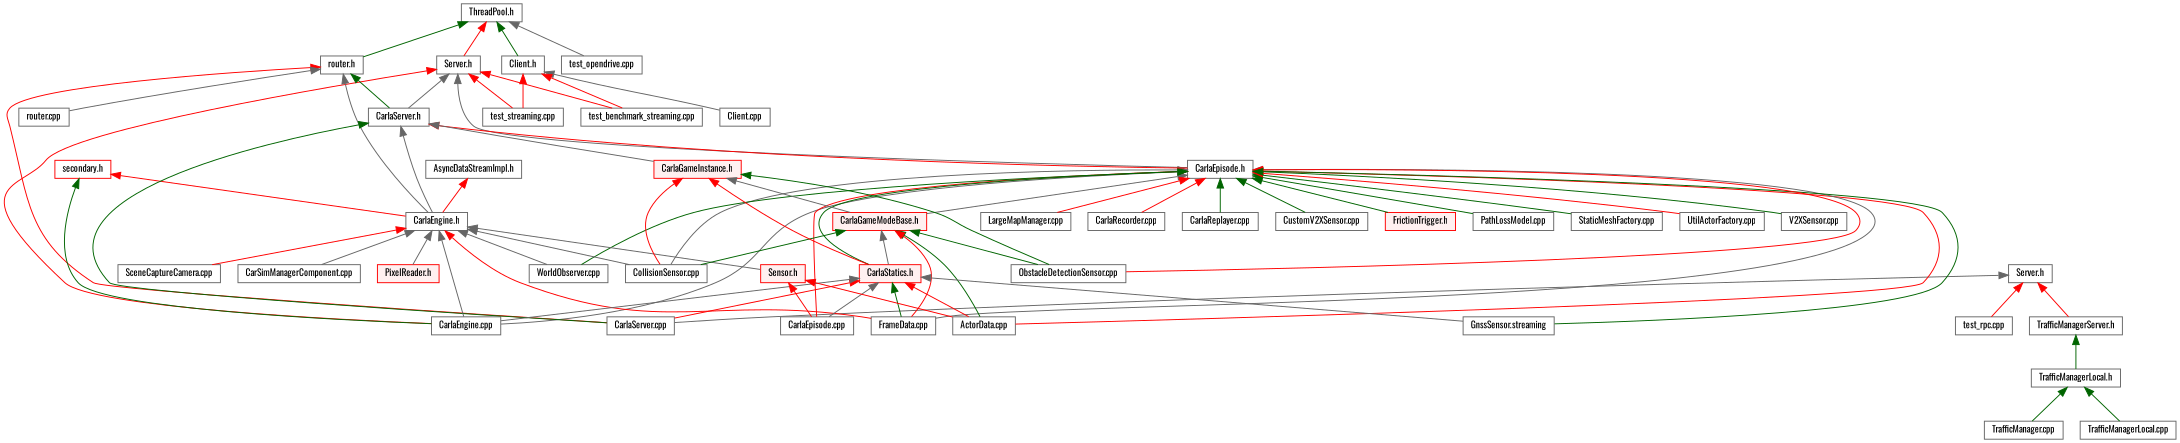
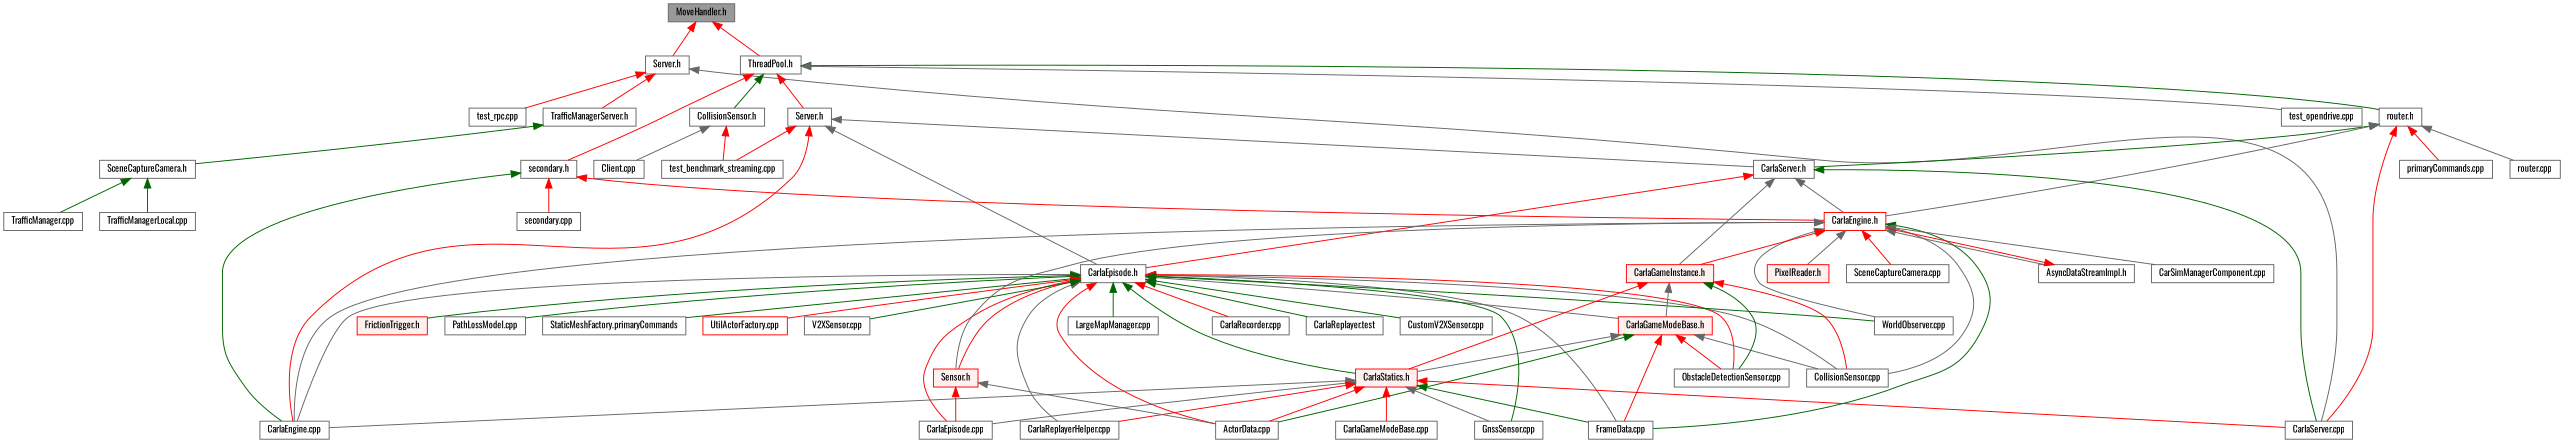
none -> (701, 13)
(523, 65) -> (727, 117)
(523, 117) -> none
none -> (657, 120)
(83, 169) -> (549, 169)
none -> (2446, 169)
(1119, 197) -> (1113, 305)
(437, 222) -> (1855, 222)
none -> (549, 222)
(1220, 222) -> (1345, 326)
(1617, 222) -> (614, 326)
(1722, 222) -> (745, 326)
(772, 248) -> (1761, 353)
(979, 249) -> (1702, 355)
none -> (1758, 249)
none -> (1970, 249)
(884, 300) -> (1101, 404)
none -> (1002, 310)
(653, 311) -> (1906, 384)
(1509, 326) -> (1509, 430)
(2076, 378) -> (148, 169)
none -> (1070, 430)
none -> (1386, 430)
